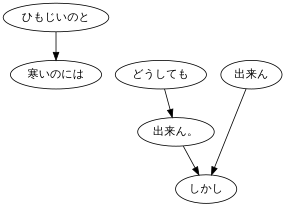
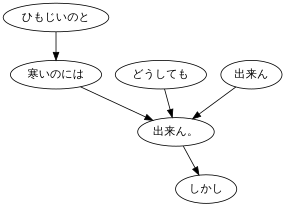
none -> (113, 102)
(230, 128) -> (218, 100)
